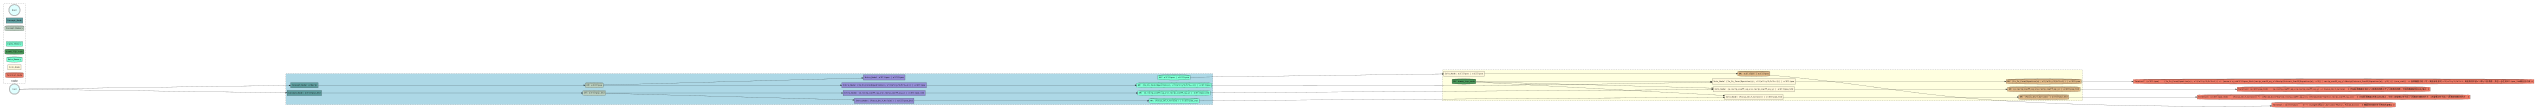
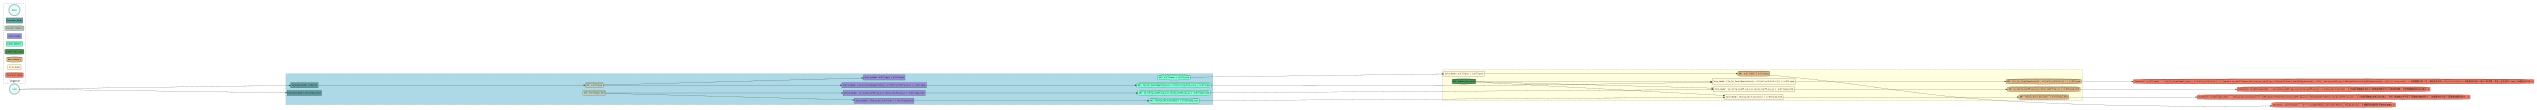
none -> (14, 36)
(14, 60) -> (14, 60)
(14, 81) -> (14, 81)
(452, 93) -> none
